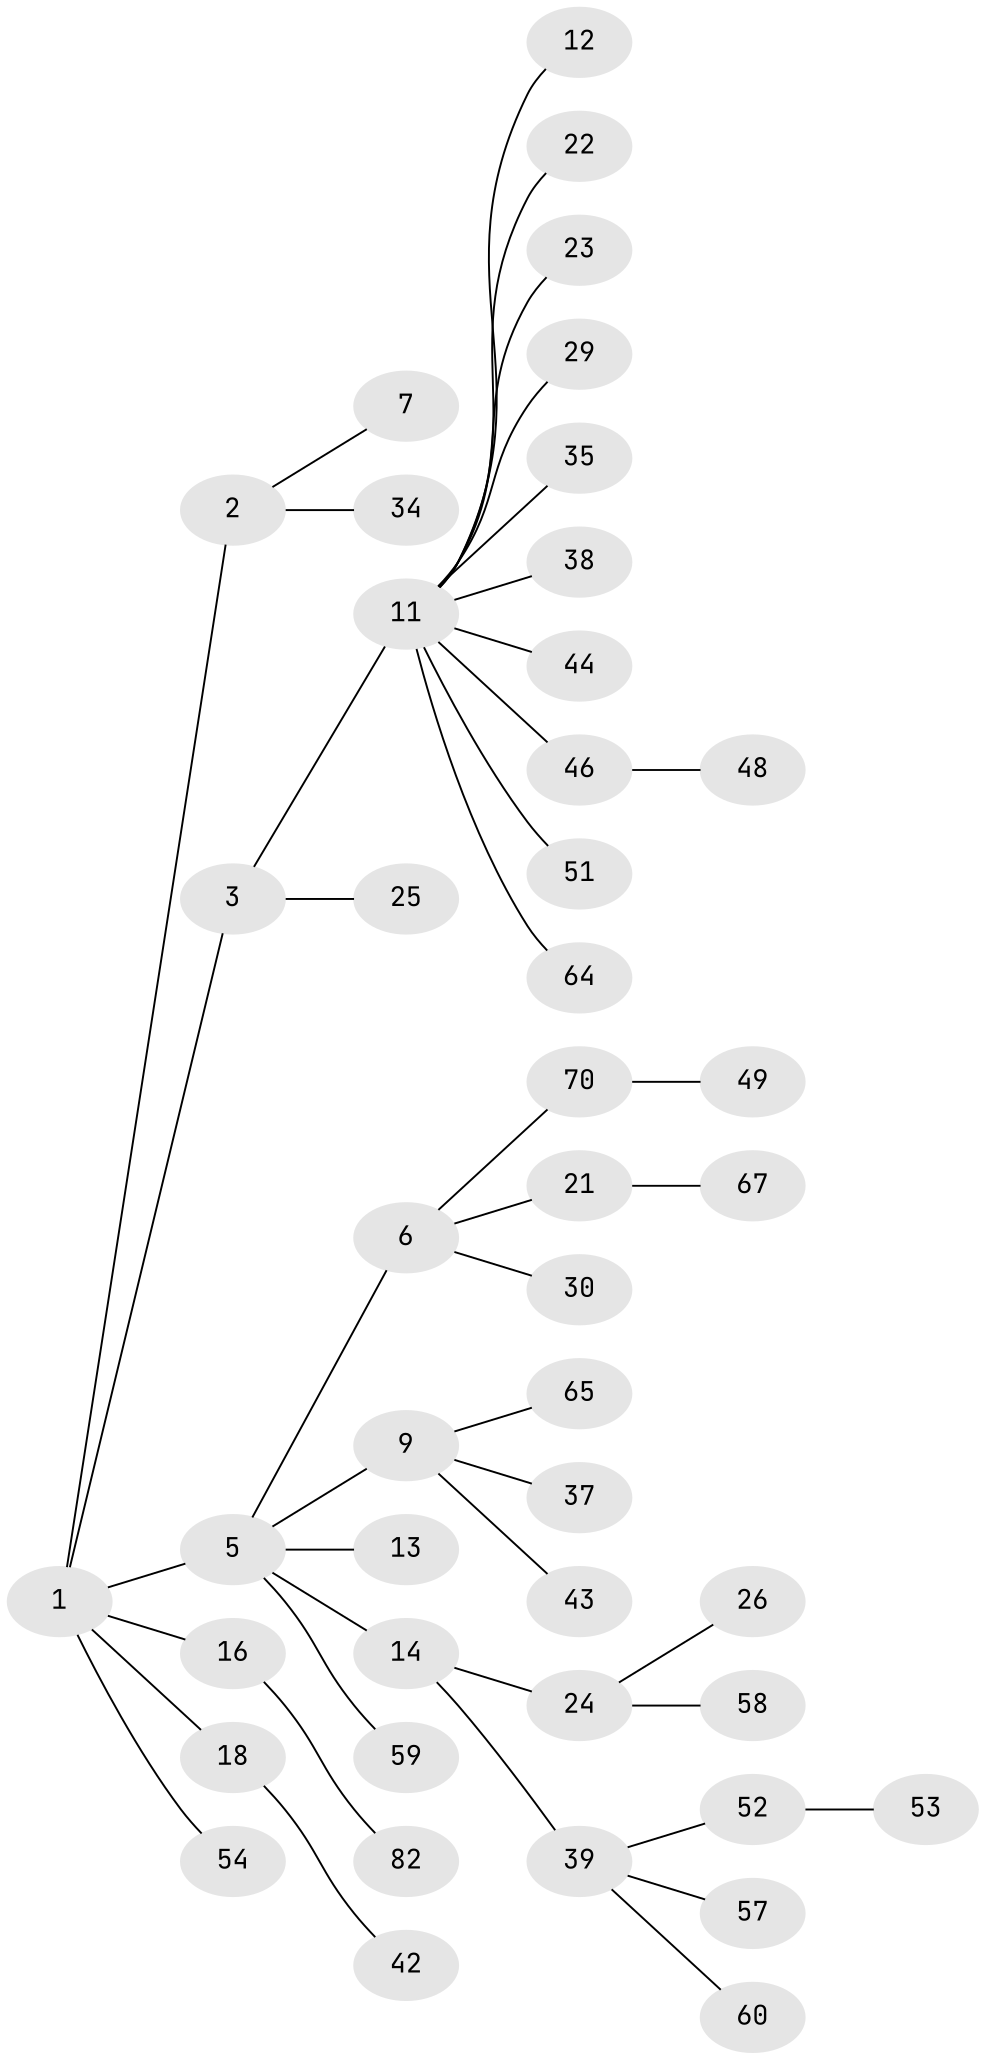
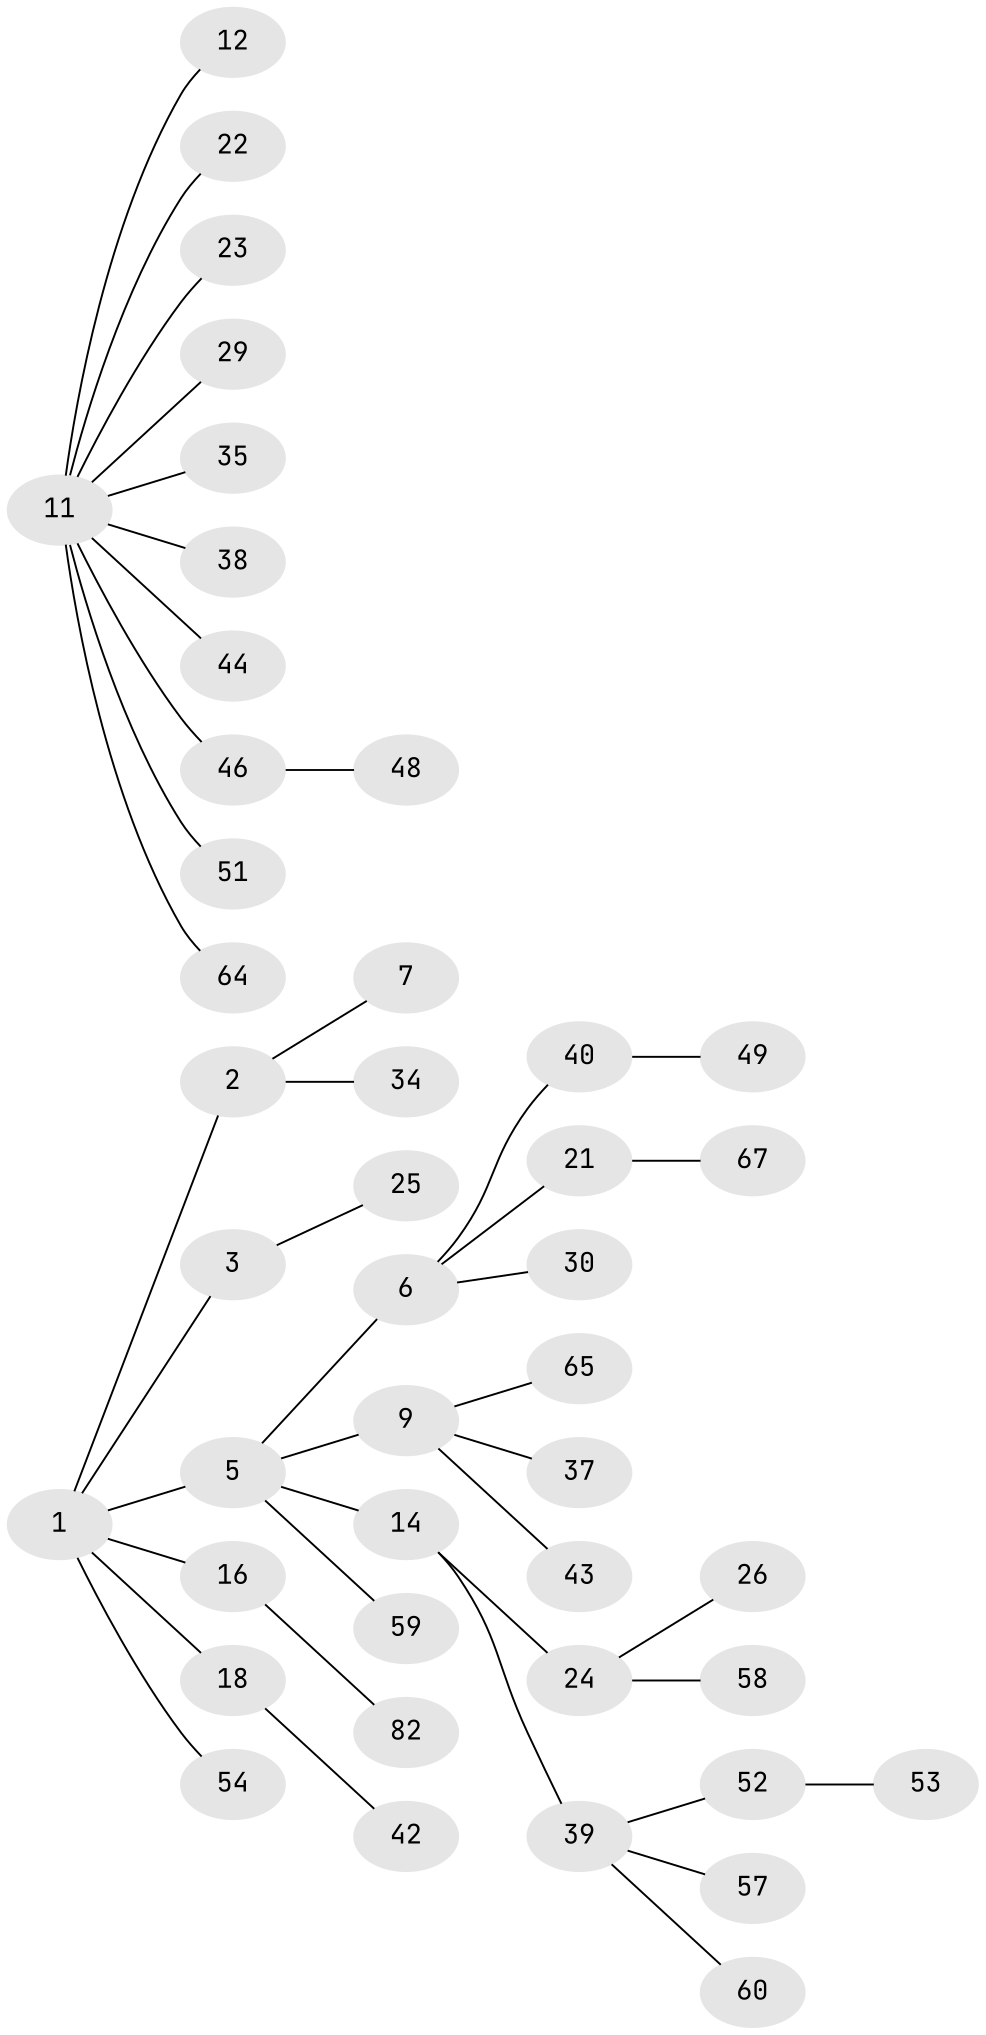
(319, 757) -> none
(579, 1082) -> (579, 1057)
(406, 1550) -> none
